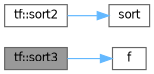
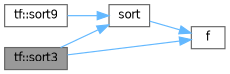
(36, 16) -> (36, 16)
none -> (165, 26)
none -> (79, 39)
